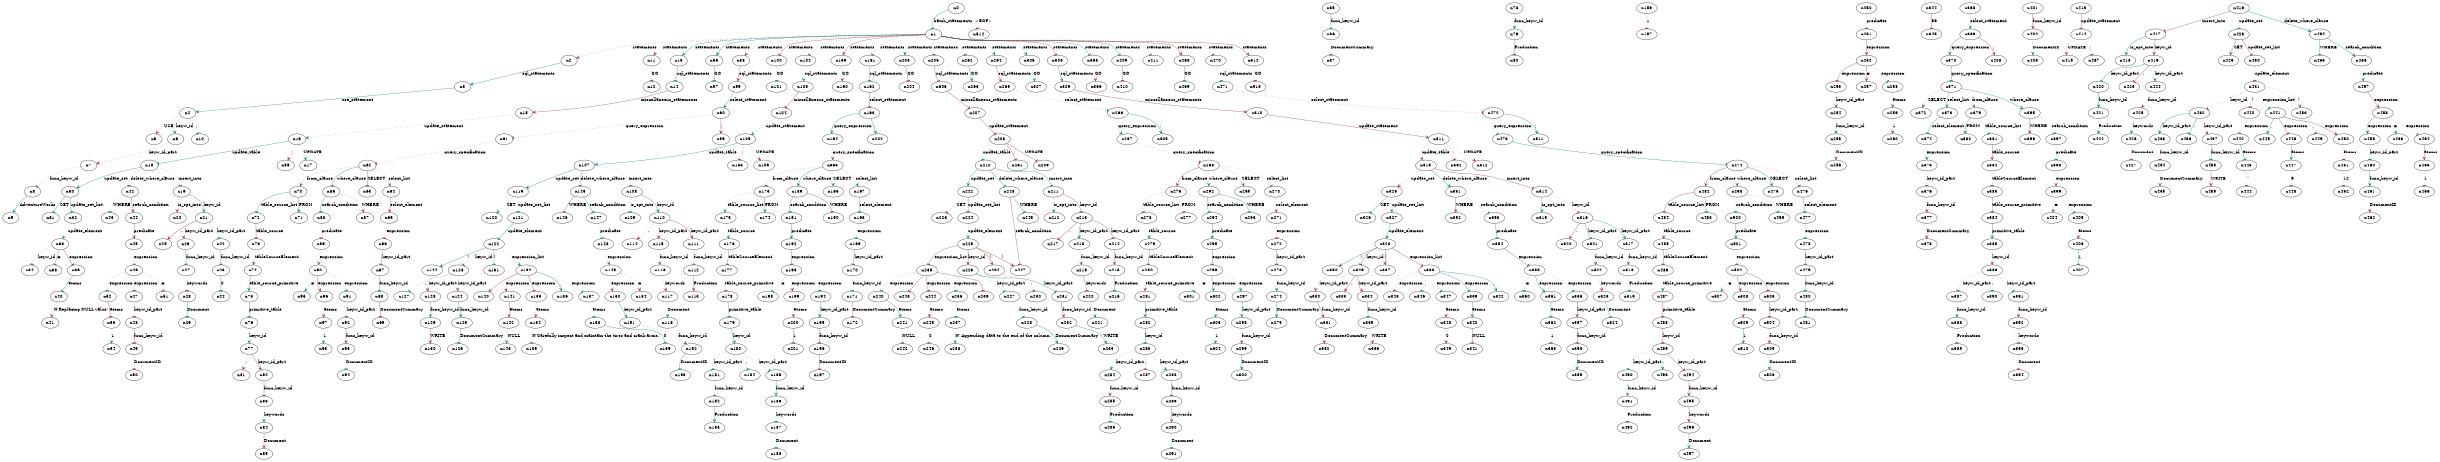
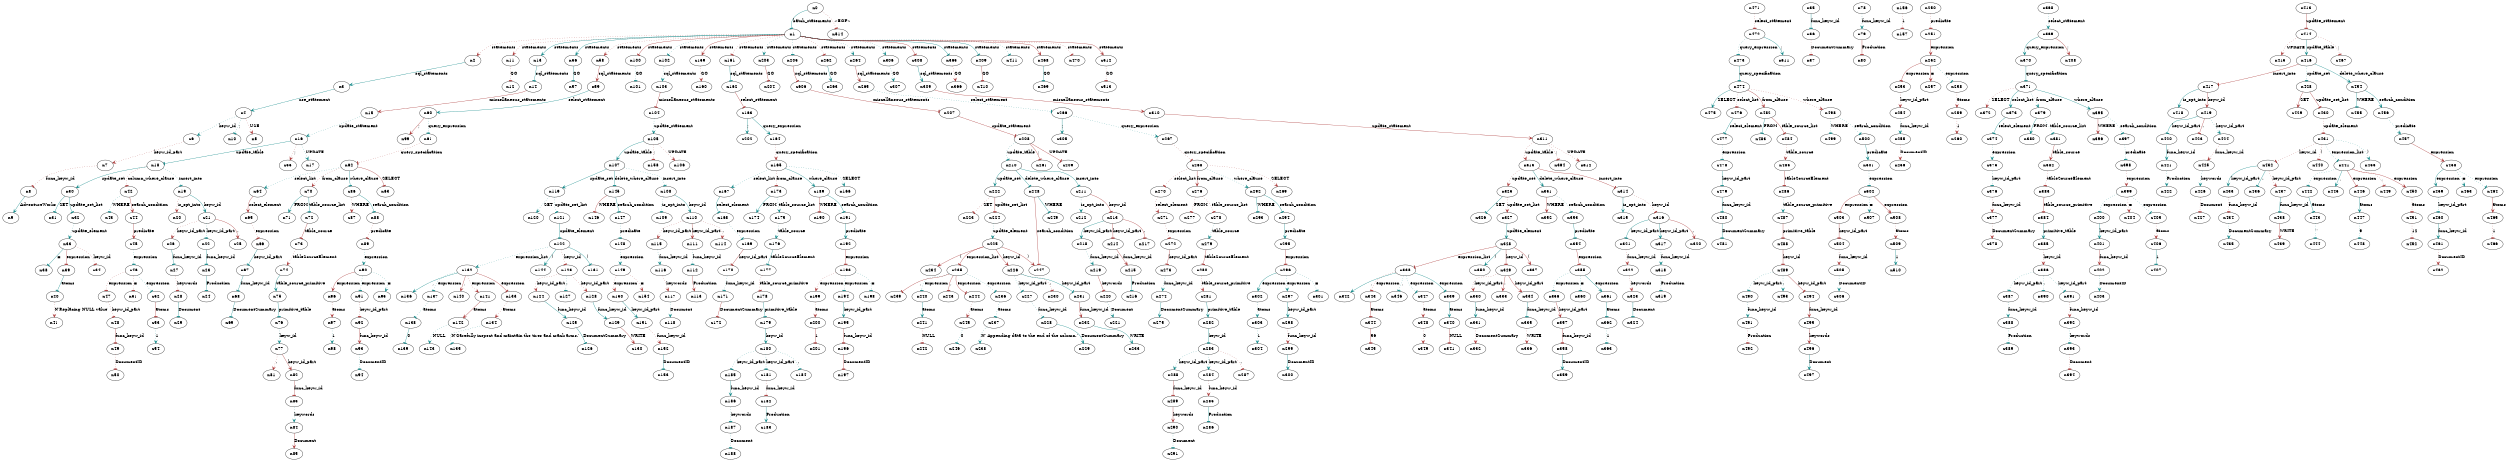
none -> (2306, 46)
(1219, 73) -> none
(833, 165) -> (776, 165)
(153, 179) -> (151, 179)
(1392, 203) -> (1507, 203)
none -> (2099, 218)
(222, 283) -> (218, 283)
(1320, 308) -> (1476, 308)
(380, 309) -> (233, 309)
none -> (1371, 309)
